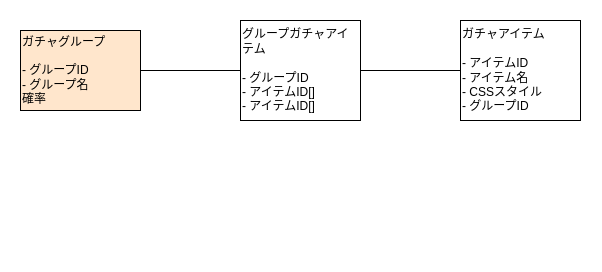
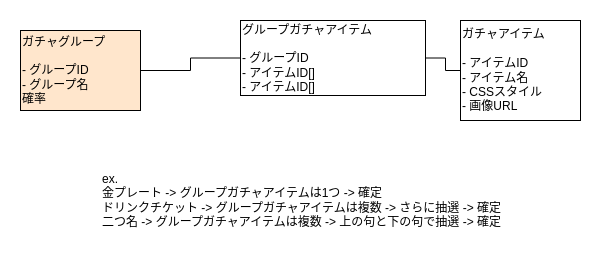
(301, 71) -> (333, 58)
(505, 71) -> (505, 71)
none -> (326, 201)
